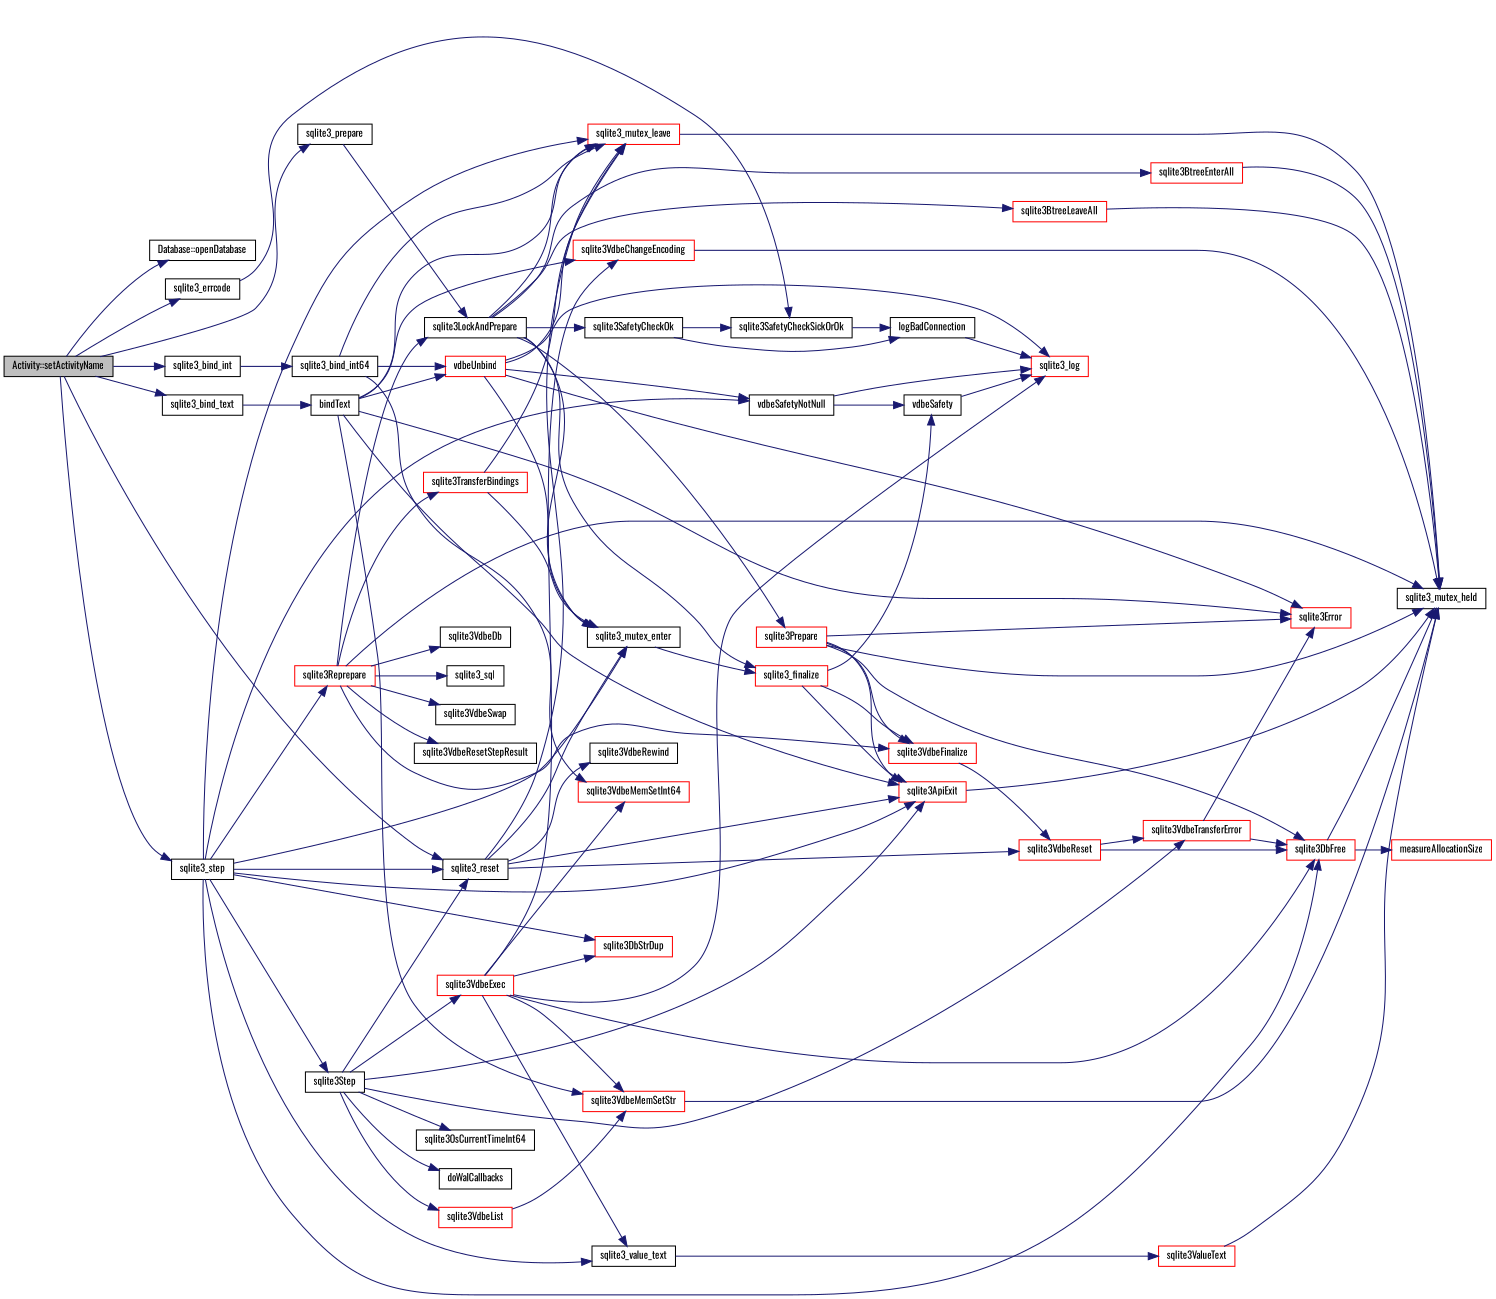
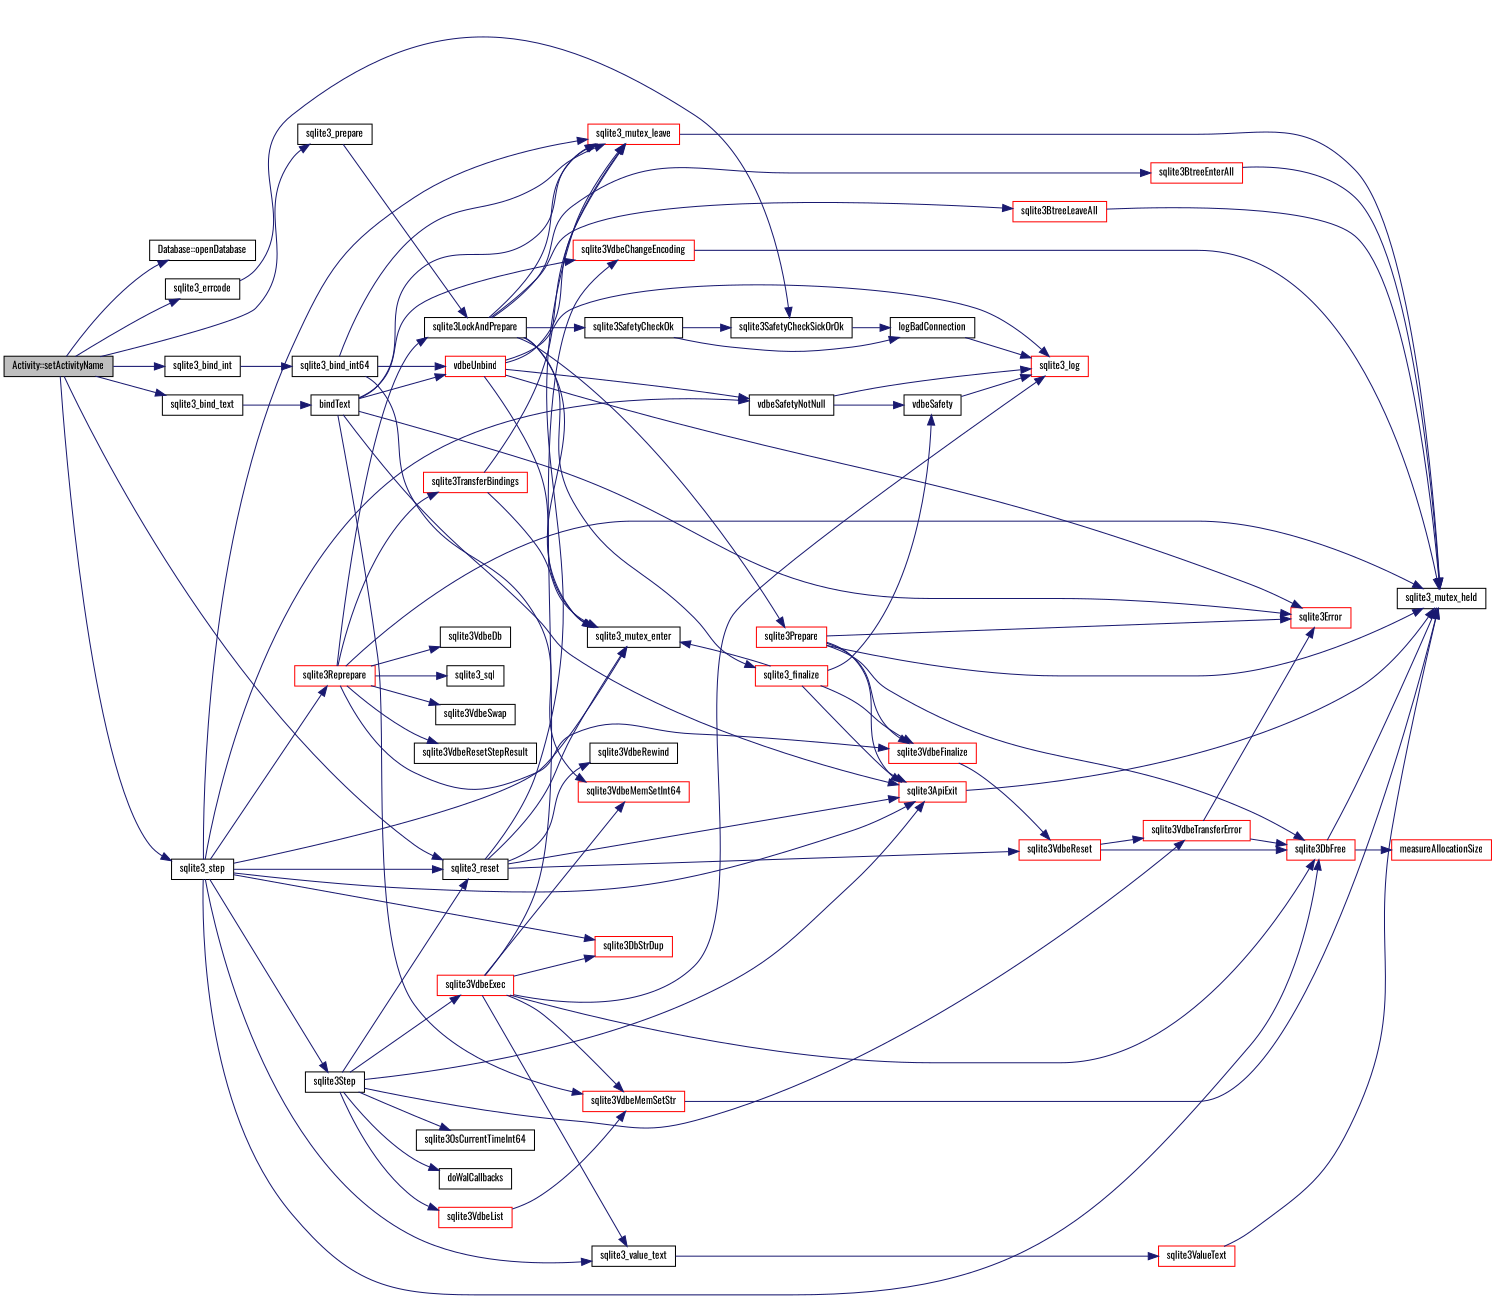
(700, 660) -> (713, 650)
